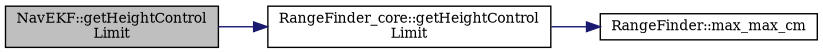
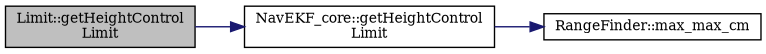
(112, 27) -> (100, 27)
(409, 27) -> (370, 27)
